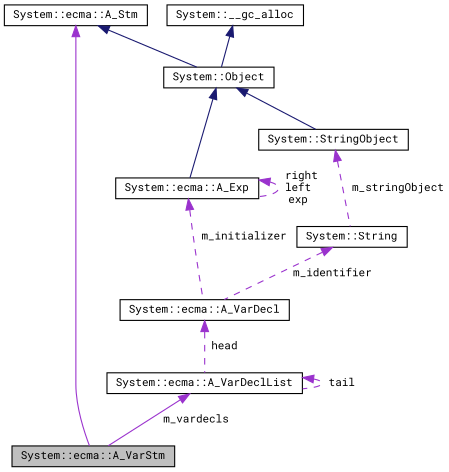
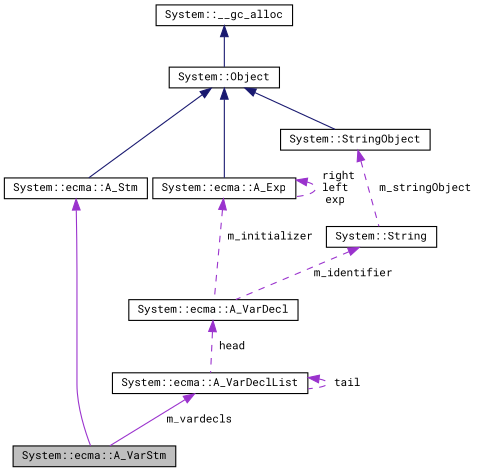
(153, 49) -> (146, 136)
